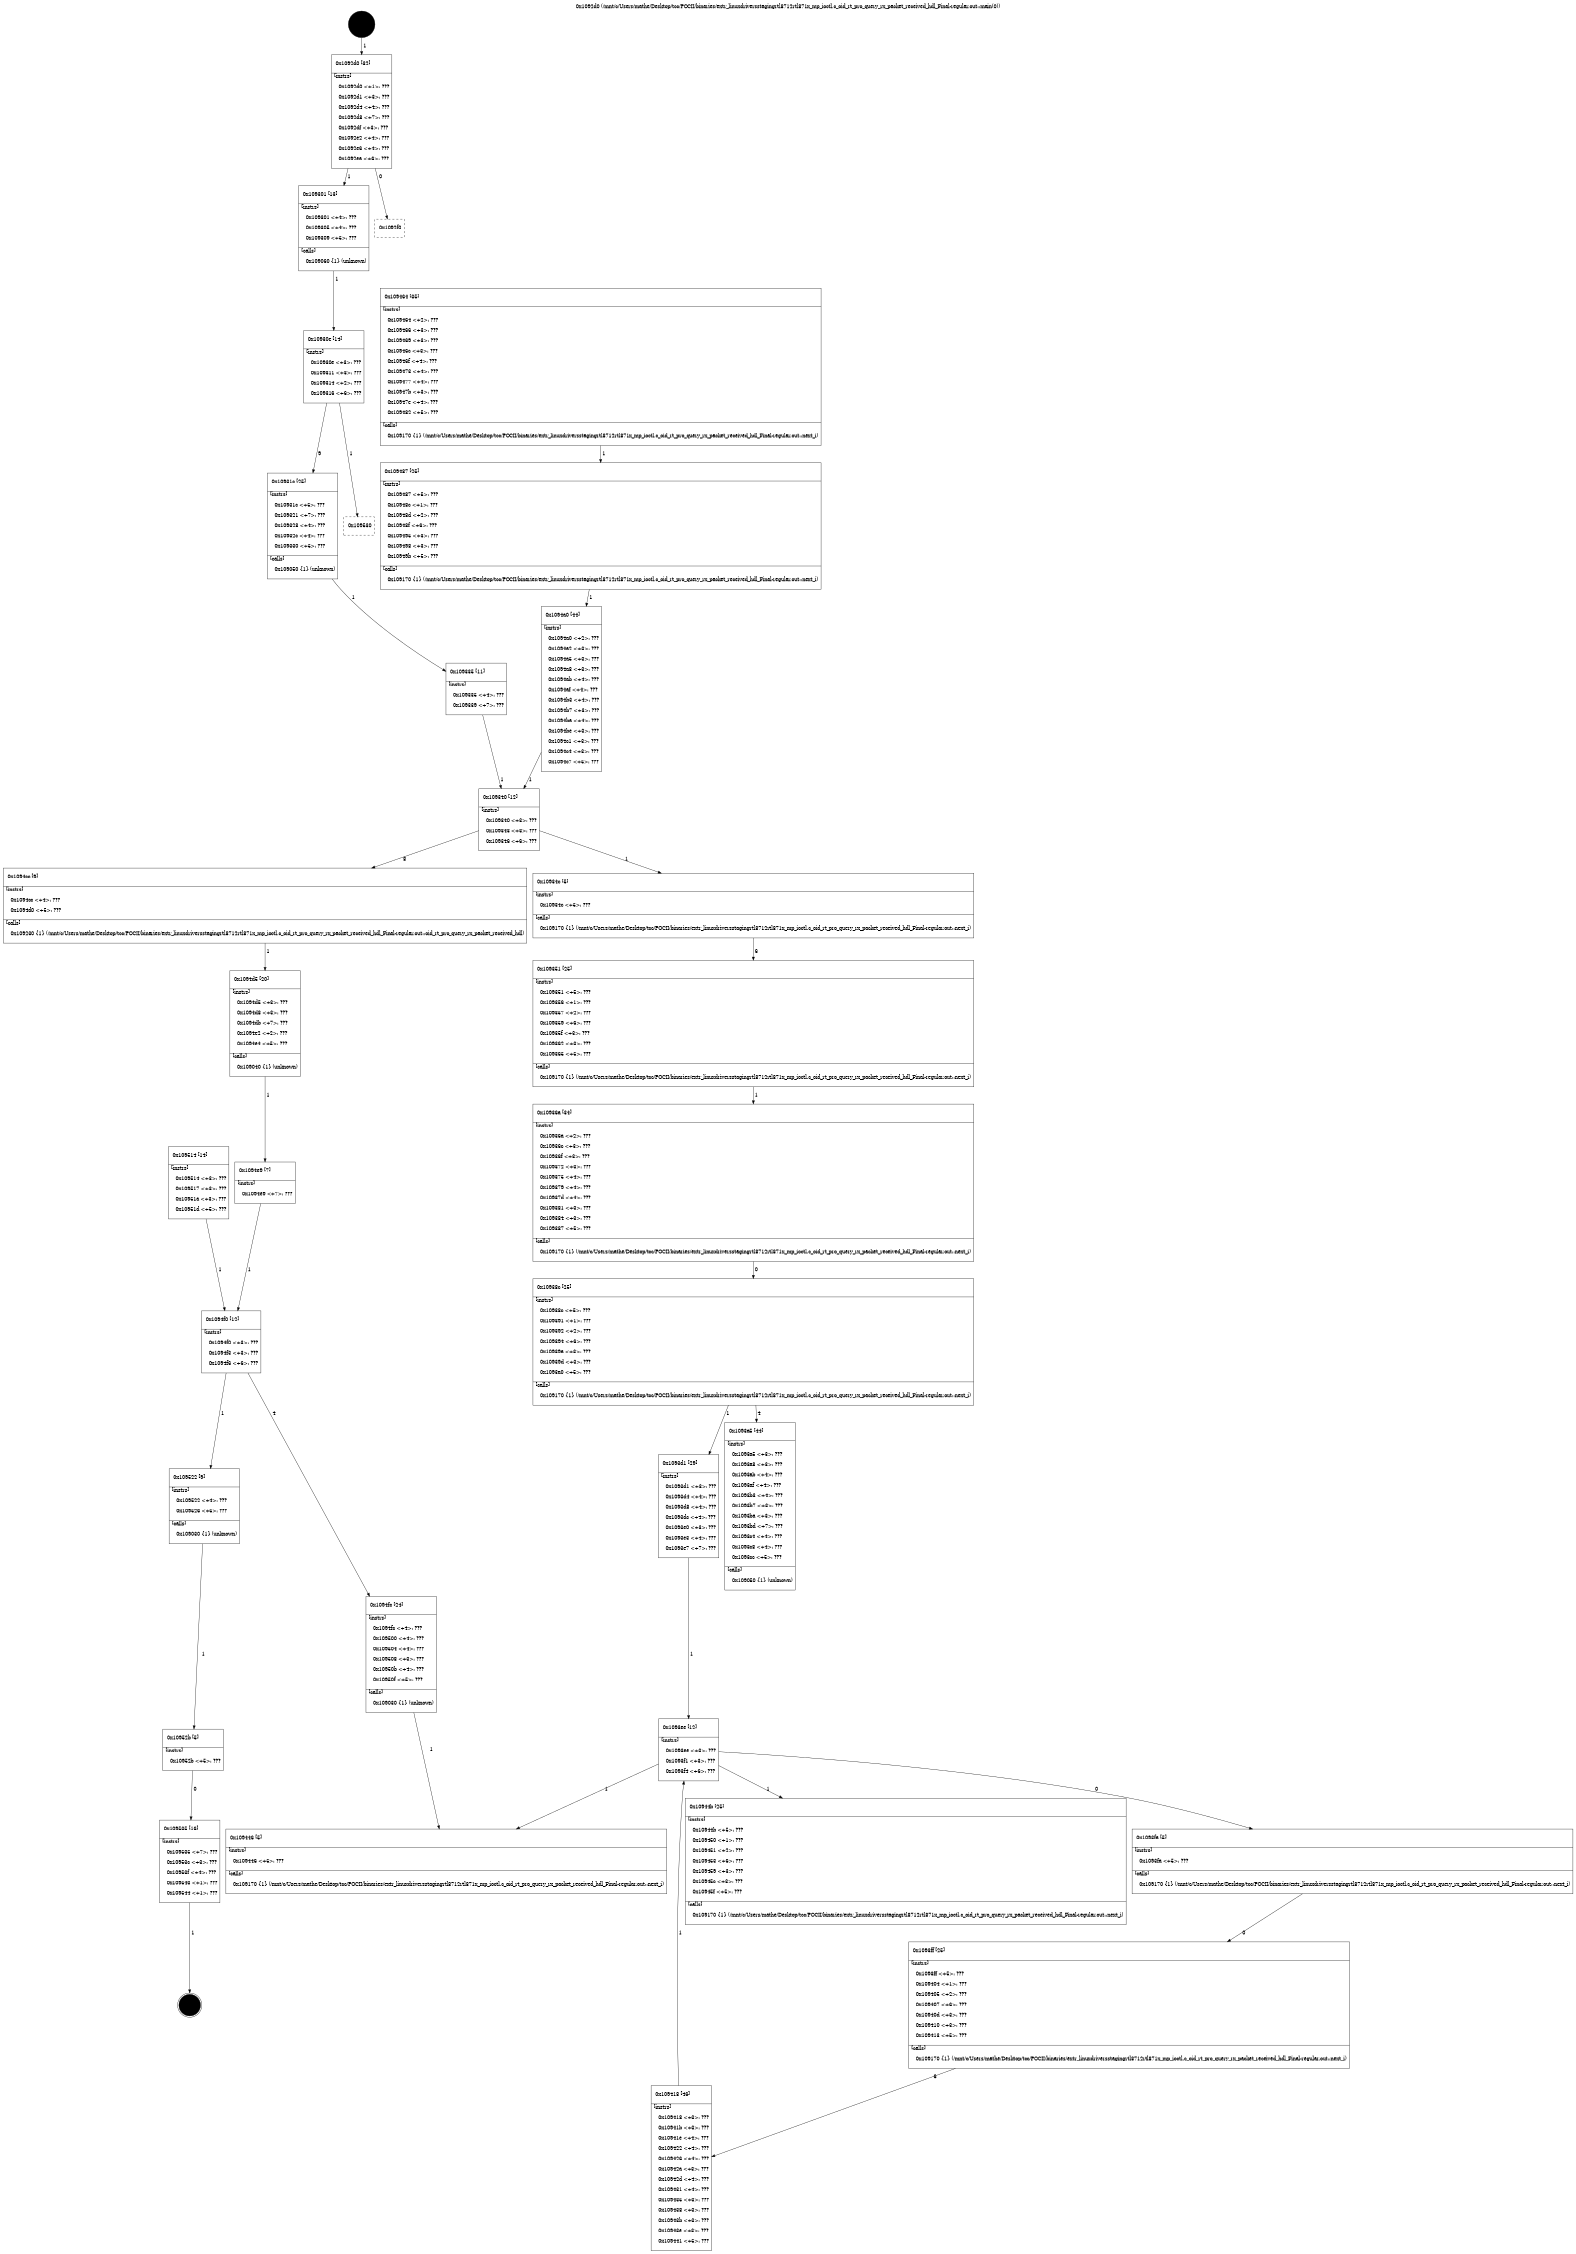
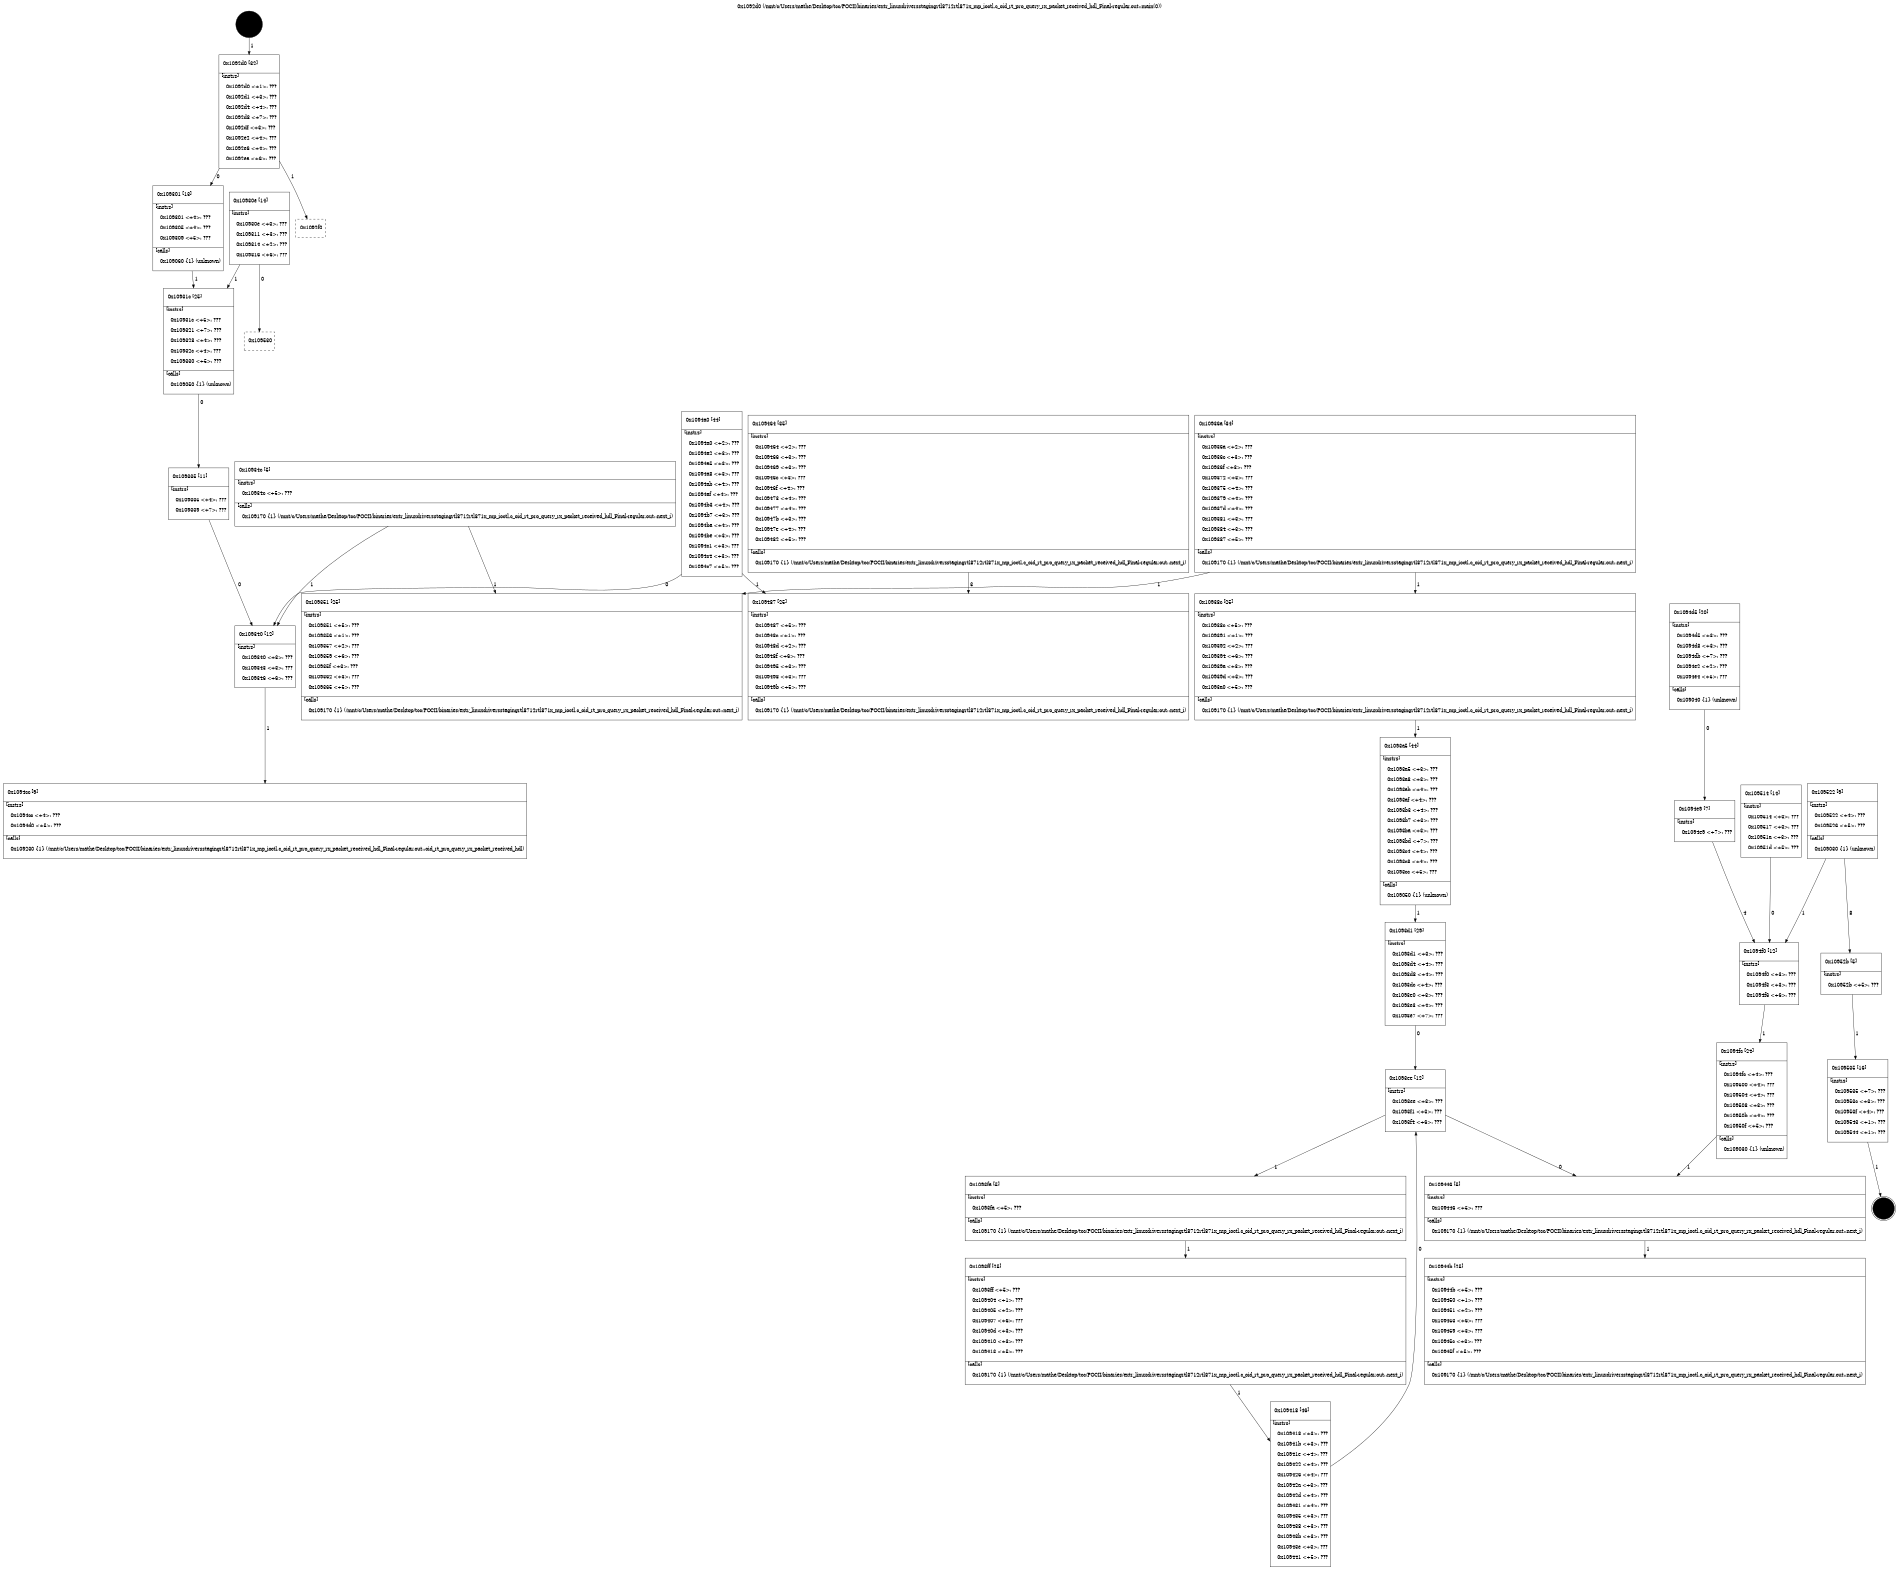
(348, 177) -> (217, 177)
(380, 177) -> (292, 177)
(334, 299) -> (193, 278)
(319, 454) -> (235, 280)
(350, 454) -> (262, 280)
(603, 454) -> (971, 585)
(588, 596) -> (752, 583)
(353, 598) -> (201, 403)
(501, 780) -> (239, 585)
(530, 780) -> (666, 585)
(599, 851) -> (327, 567)
(404, 859) -> (267, 729)
(756, 952) -> (494, 585)
(265, 955) -> none
(753, 1094) -> (978, 587)
(267, 1095) -> (1707, 729)
(219, 1270) -> (1772, 914)
(248, 1270) -> (1744, 914)
(756, 1270) -> (1418, 585)
(273, 1414) -> (1763, 1034)
(758, 1414) -> (1418, 729)
(219, 1419) -> (1807, 899)
(719, 1428) -> (1415, 912)
(203, 1654) -> (1850, 914)
(691, 1654) -> (1418, 1034)
(749, 1781) -> (1645, 1248)
(194, 1790) -> (1856, 1034)
(606, 1790) -> (1560, 1167)
(1096, 1790) -> (1275, 1167)
(680, 1933) -> (1419, 1249)
(1243, 1933) -> (1188, 1249)
(934, 2077) -> (1238, 1393)
